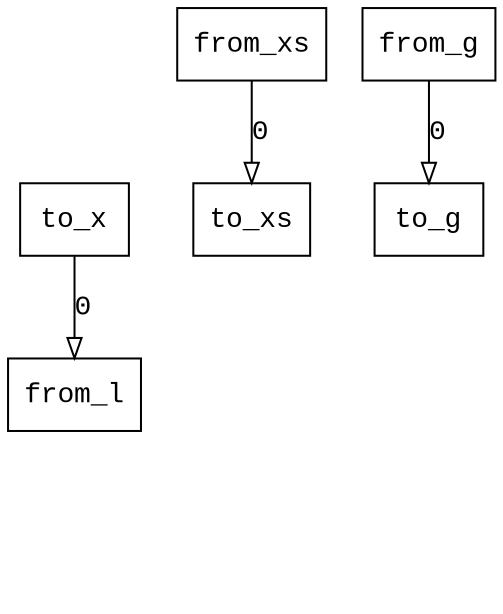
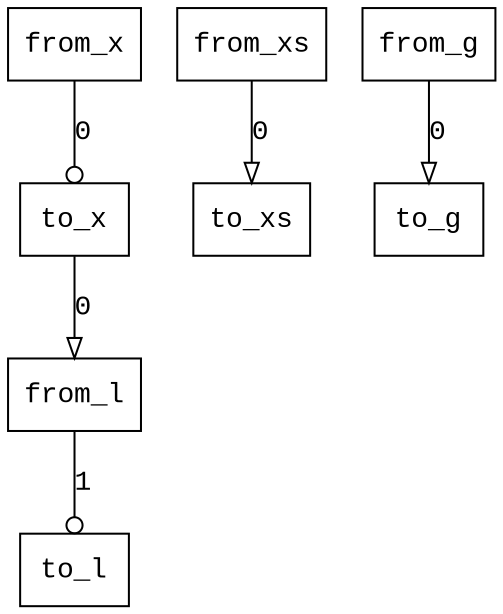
none -> (75, 44)
none -> (75, 570)
